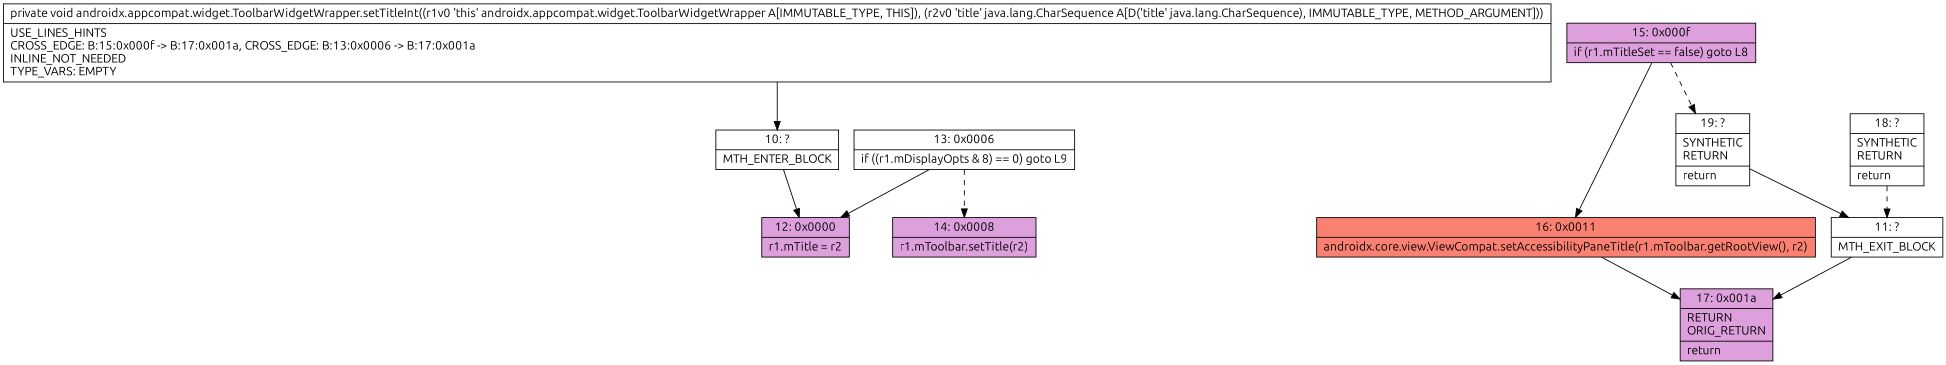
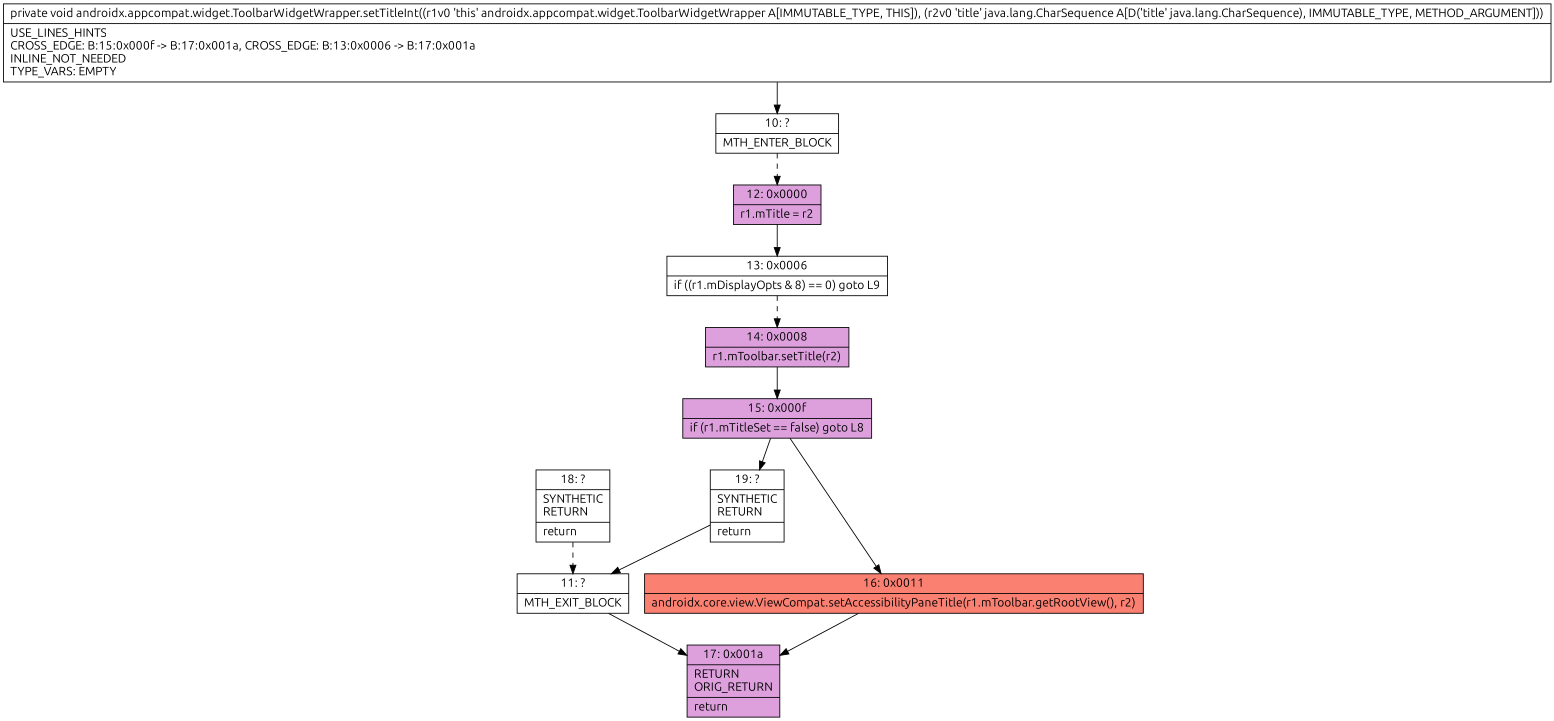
(1681, 84) -> (766, 450)
(790, 189) -> (777, 165)
(889, 192) -> (777, 236)
none -> (777, 378)
